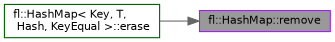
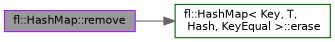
(174, 21) -> (150, 21)
